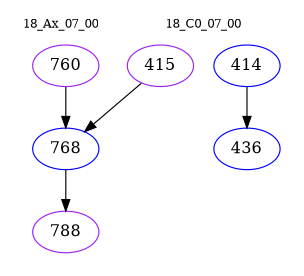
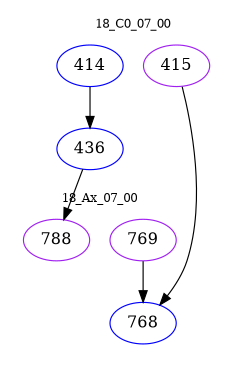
(66, 66) -> (143, 240)
(66, 185) -> (73, 196)
